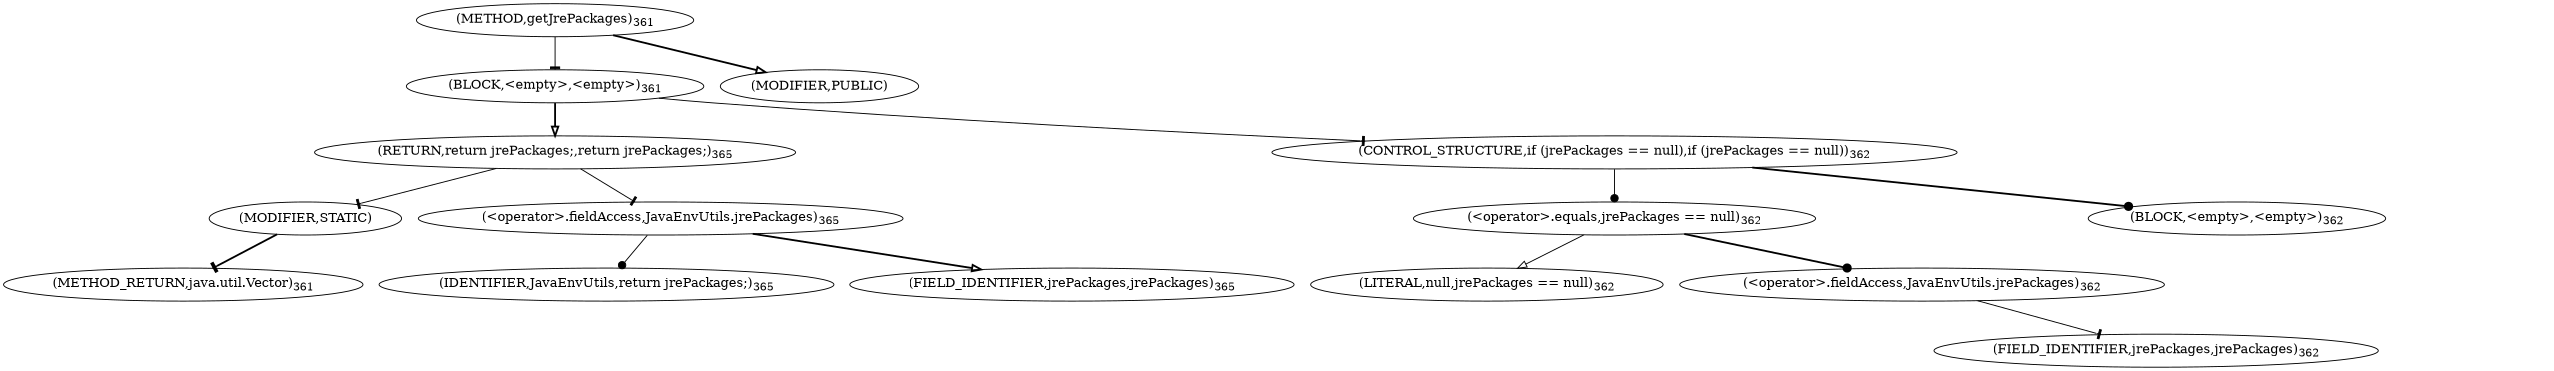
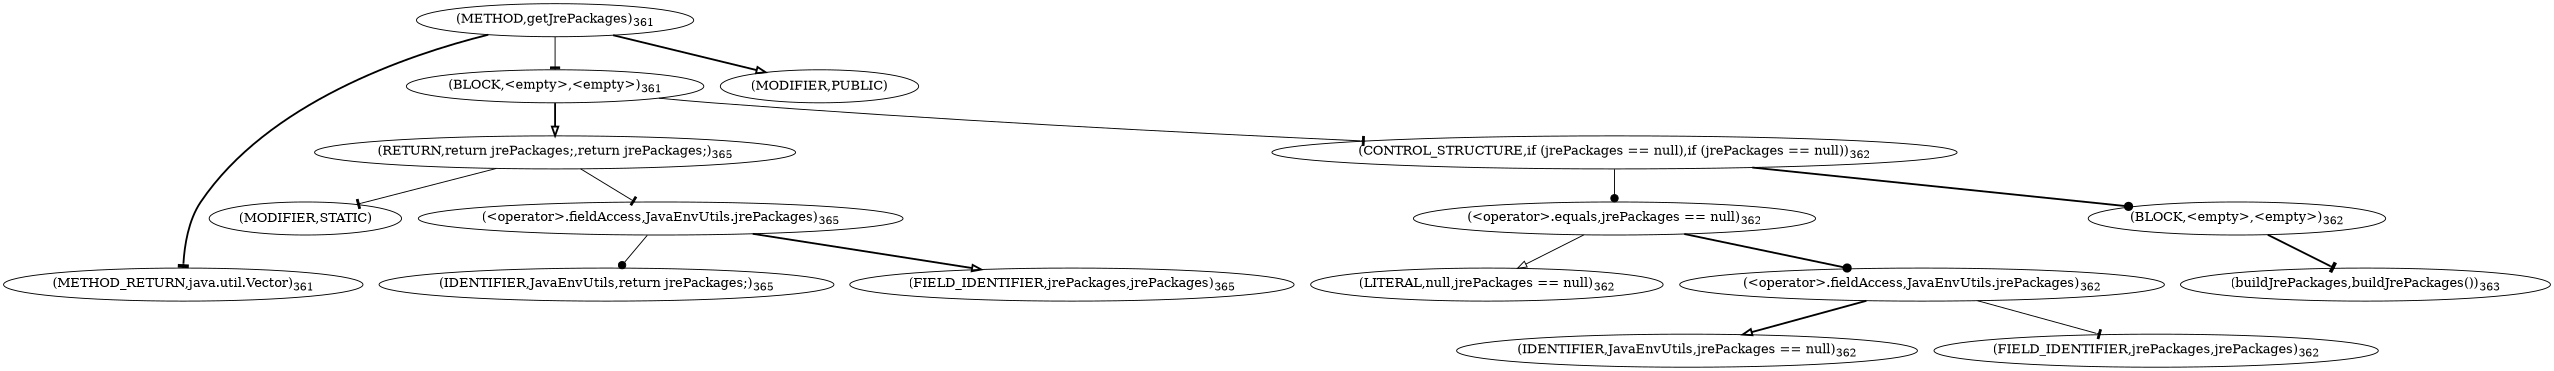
(247, 250) -> (302, 110)
none -> (2365, 285)
none -> (1687, 351)
